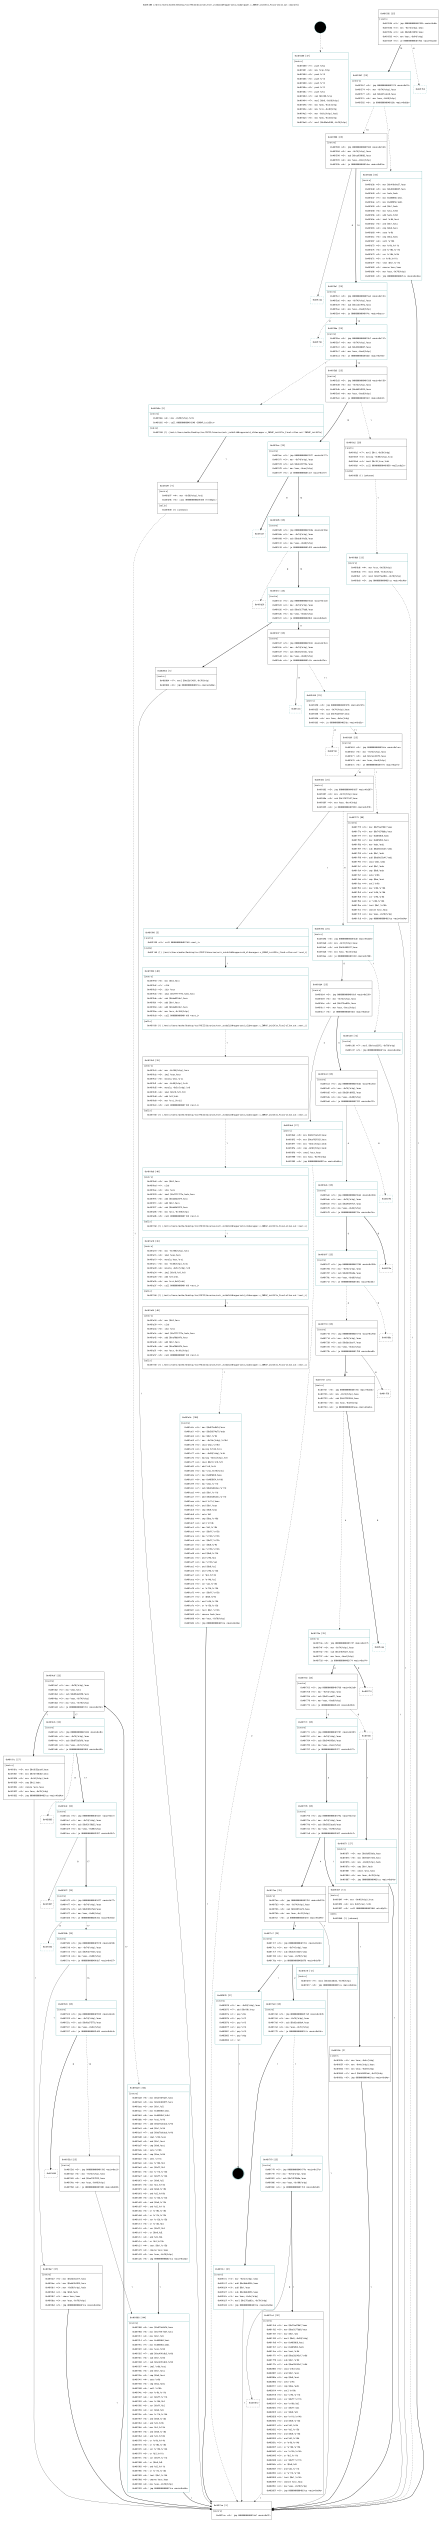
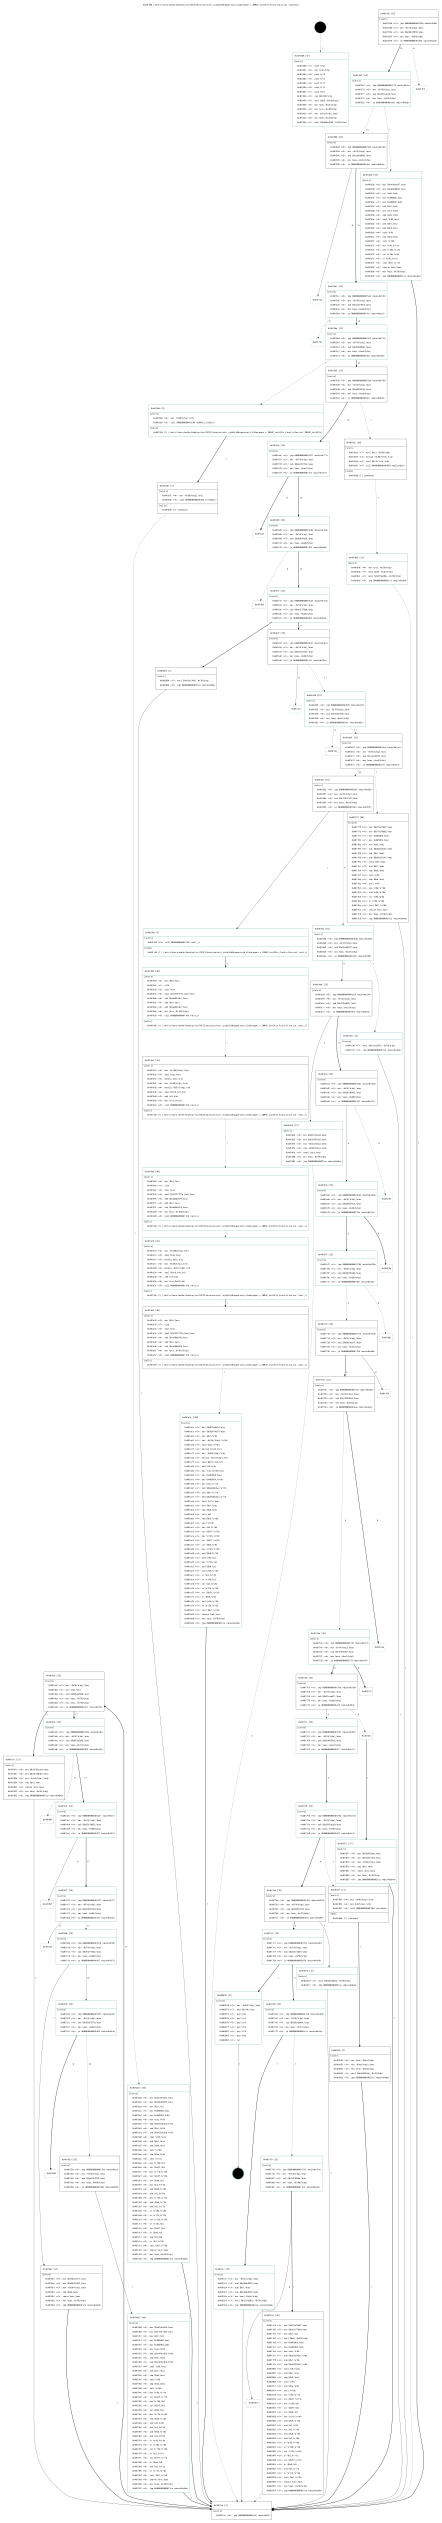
(325, 1862) -> (325, 1862)
(158, 2288) -> (192, 2388)
